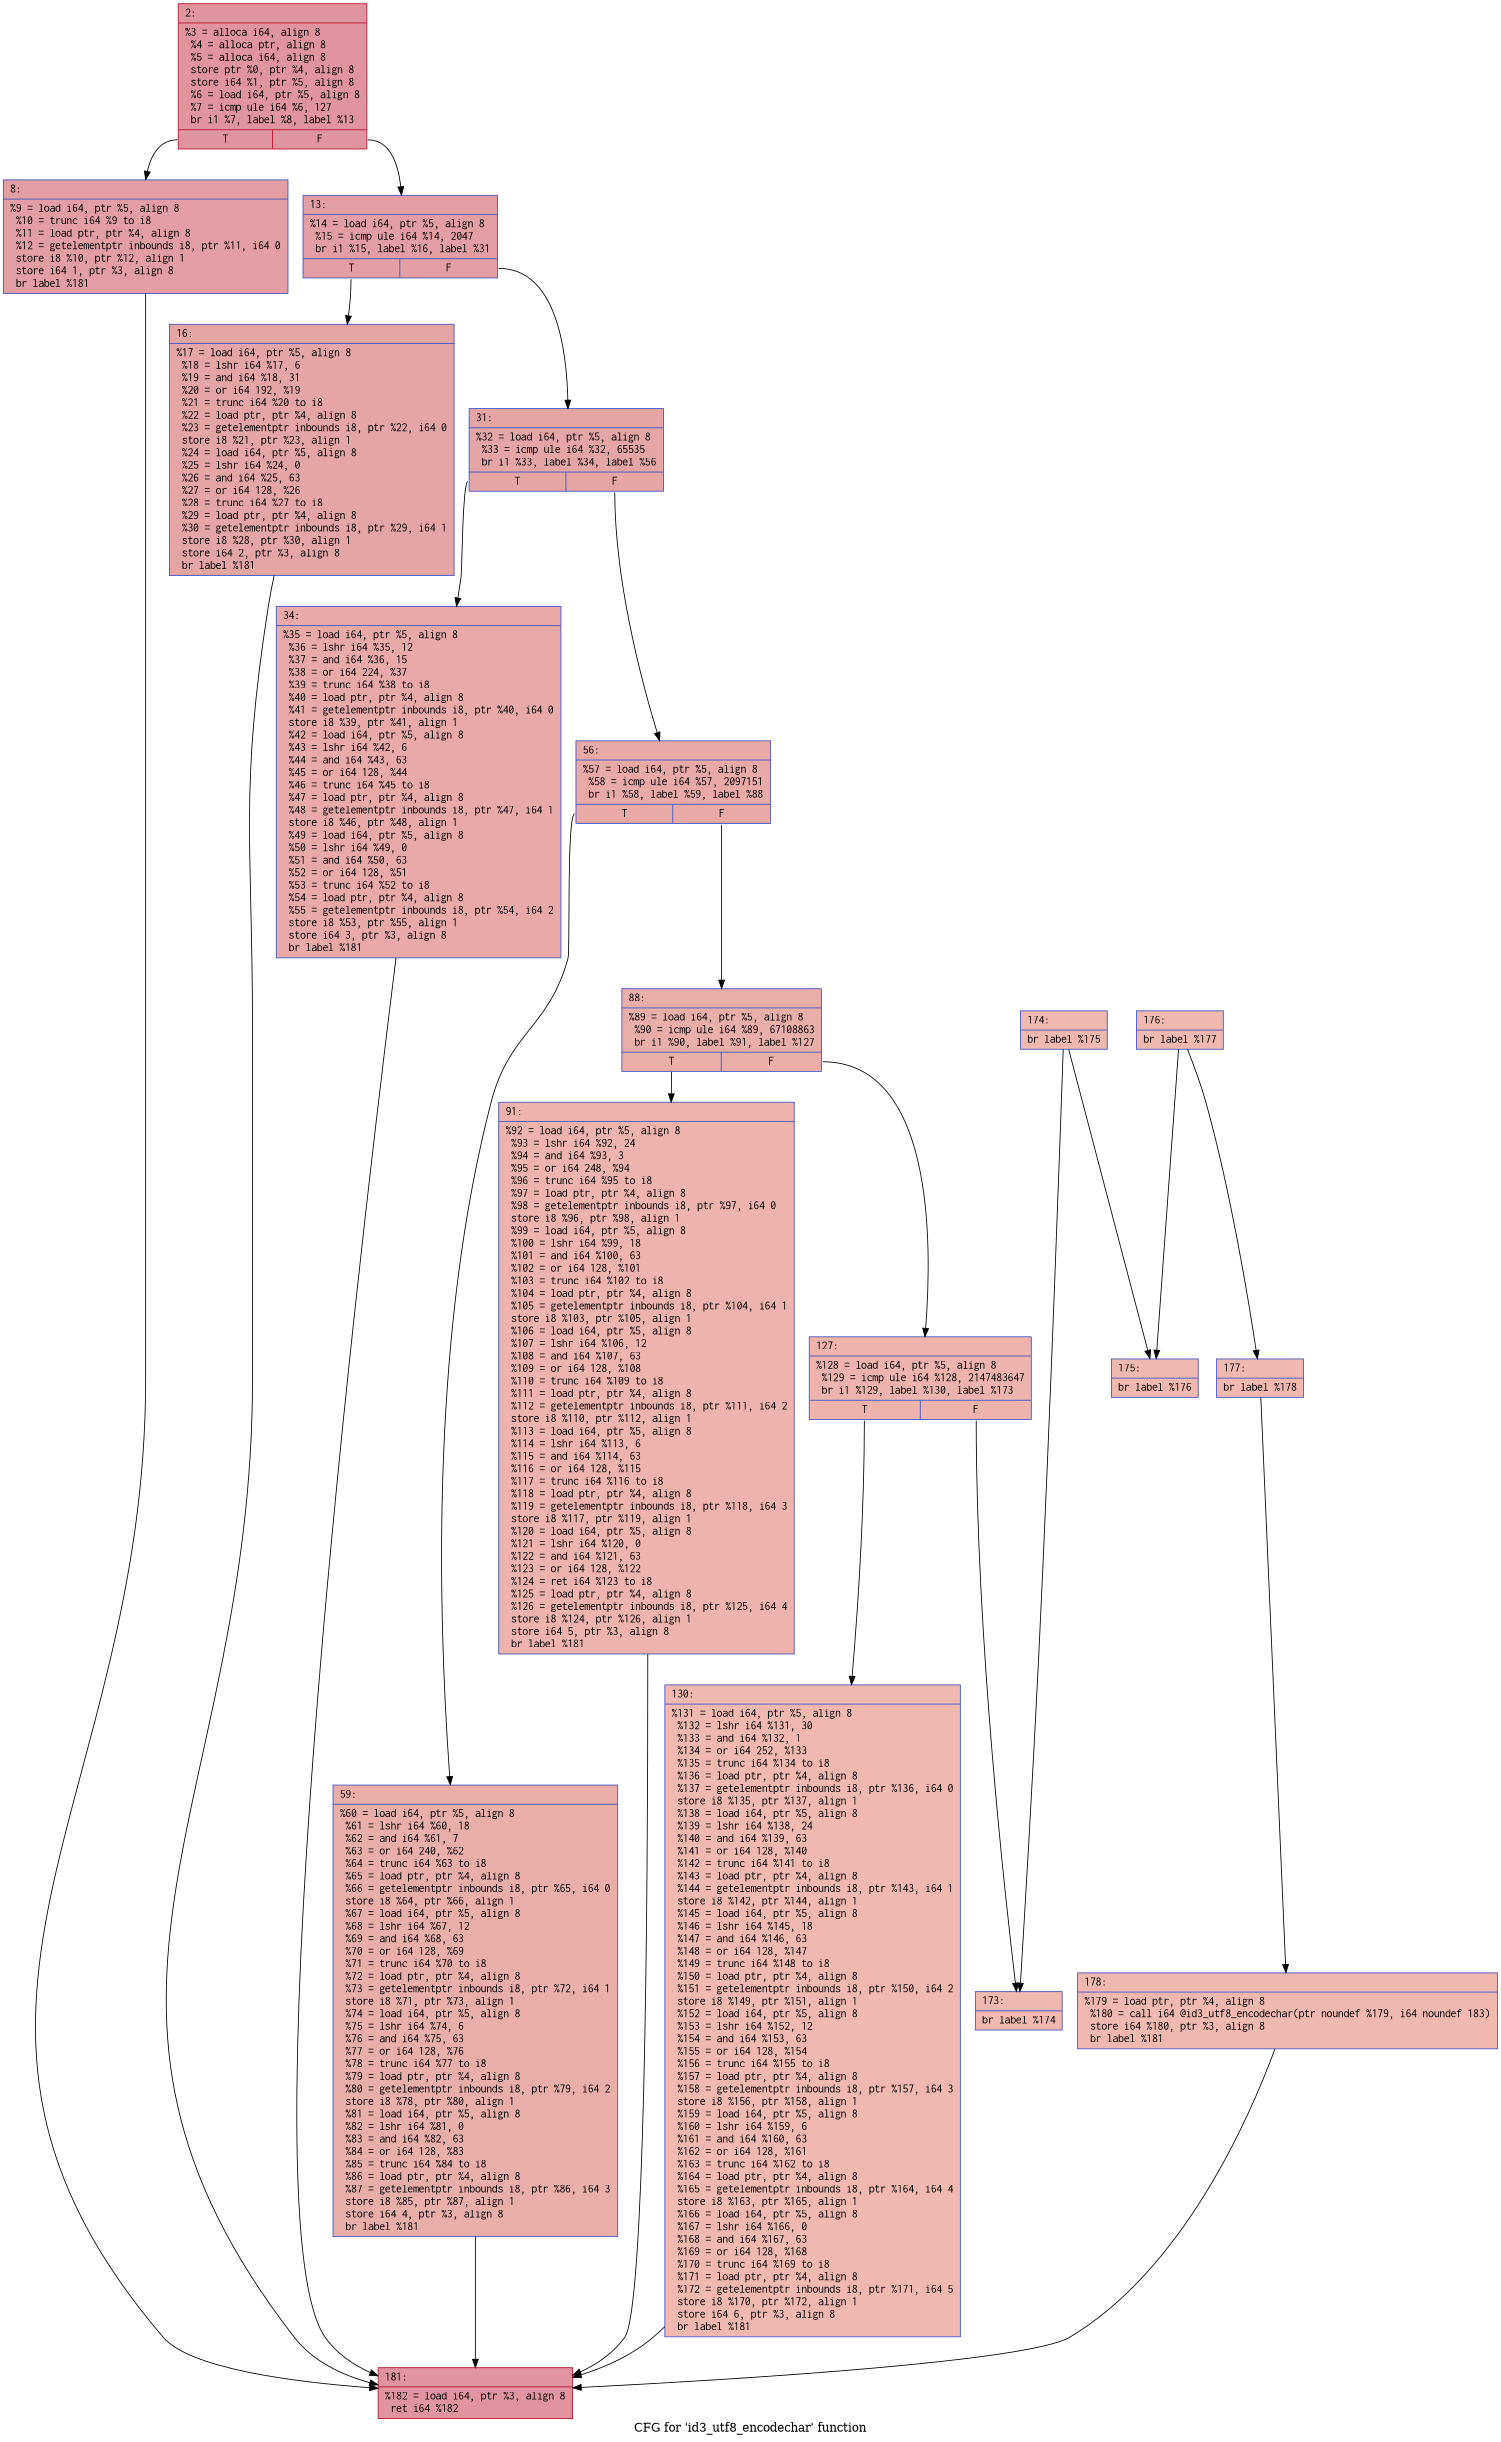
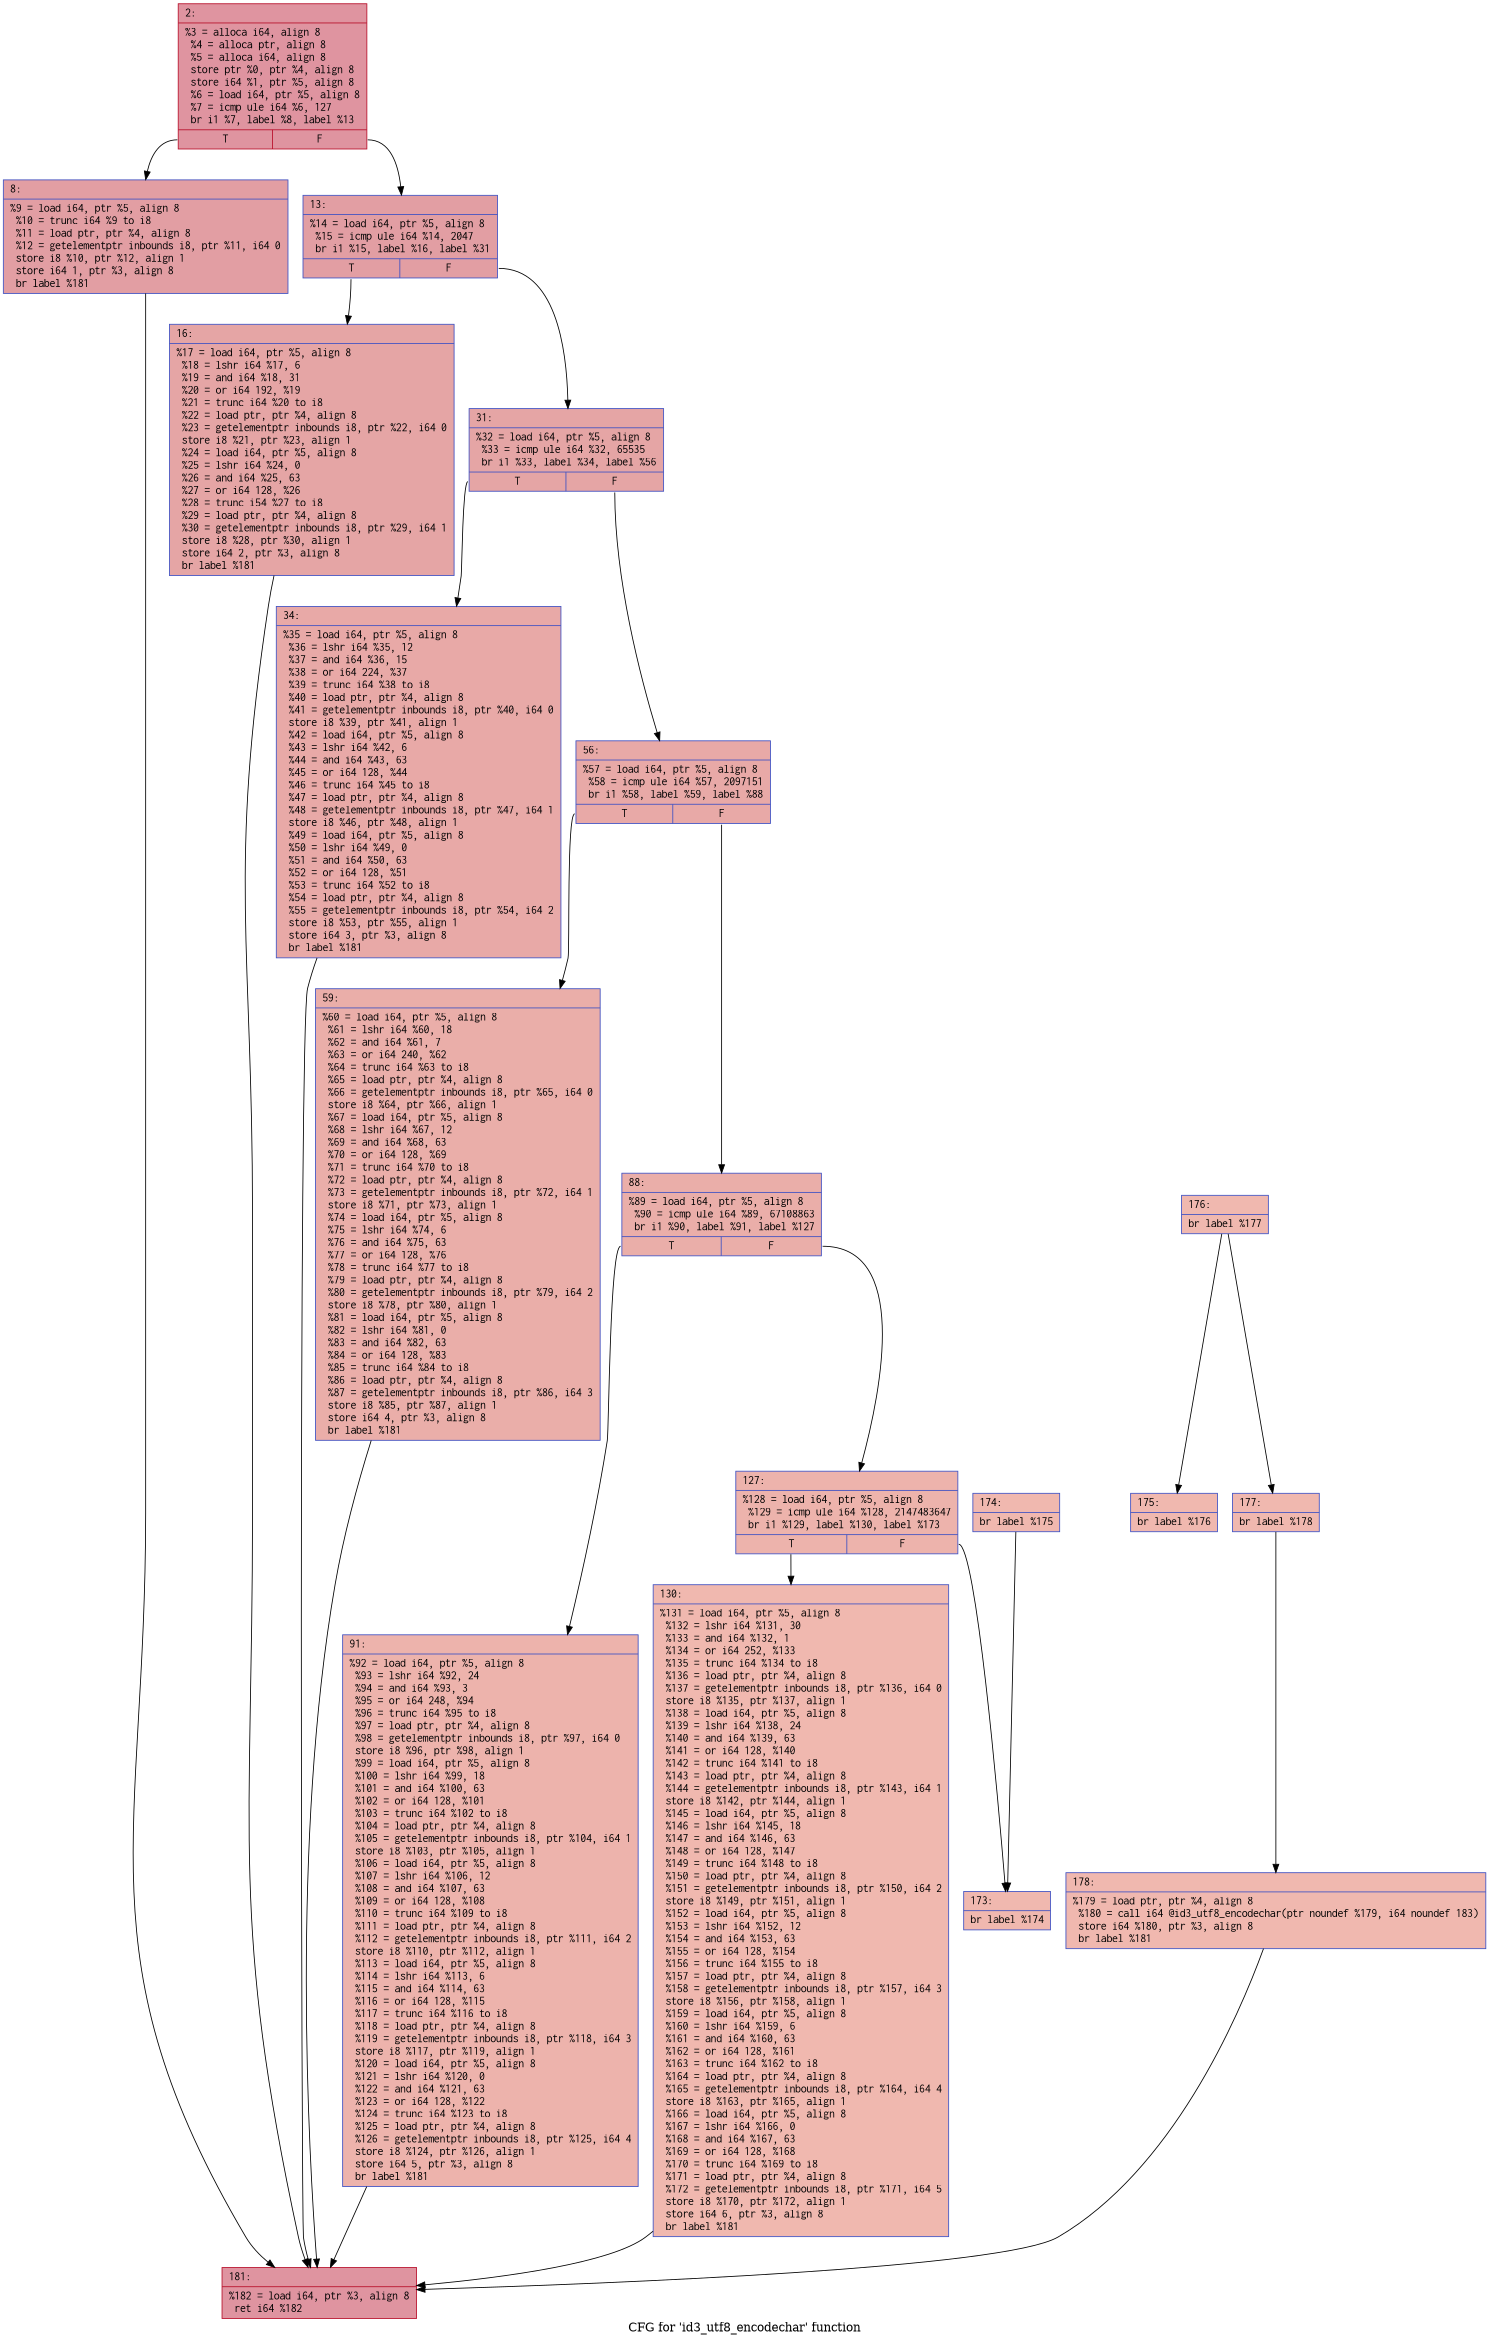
(250, 503) -> (250, 503)
(1108, 1200) -> none
(579, 1581) -> (429, 2114)
